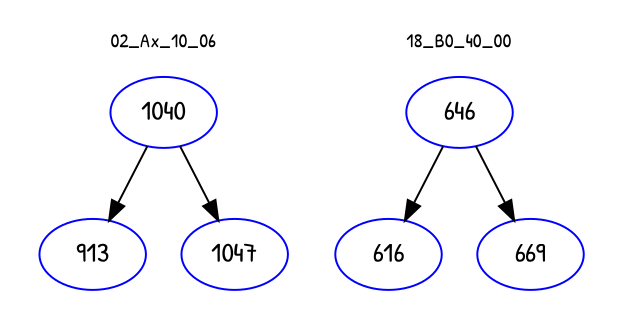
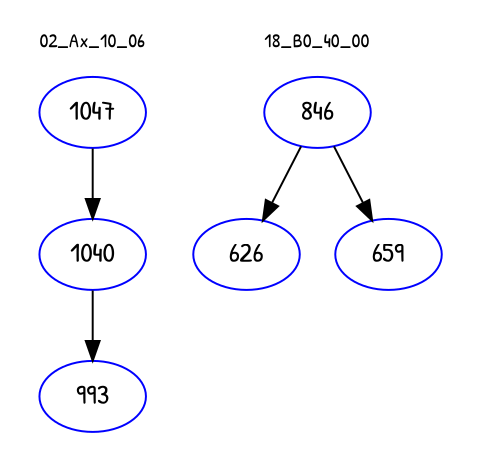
(460, 112) -> (318, 112)
(195, 175) -> (93, 174)
(93, 254) -> (93, 396)
(389, 254) -> (247, 254)
(531, 254) -> (389, 254)
